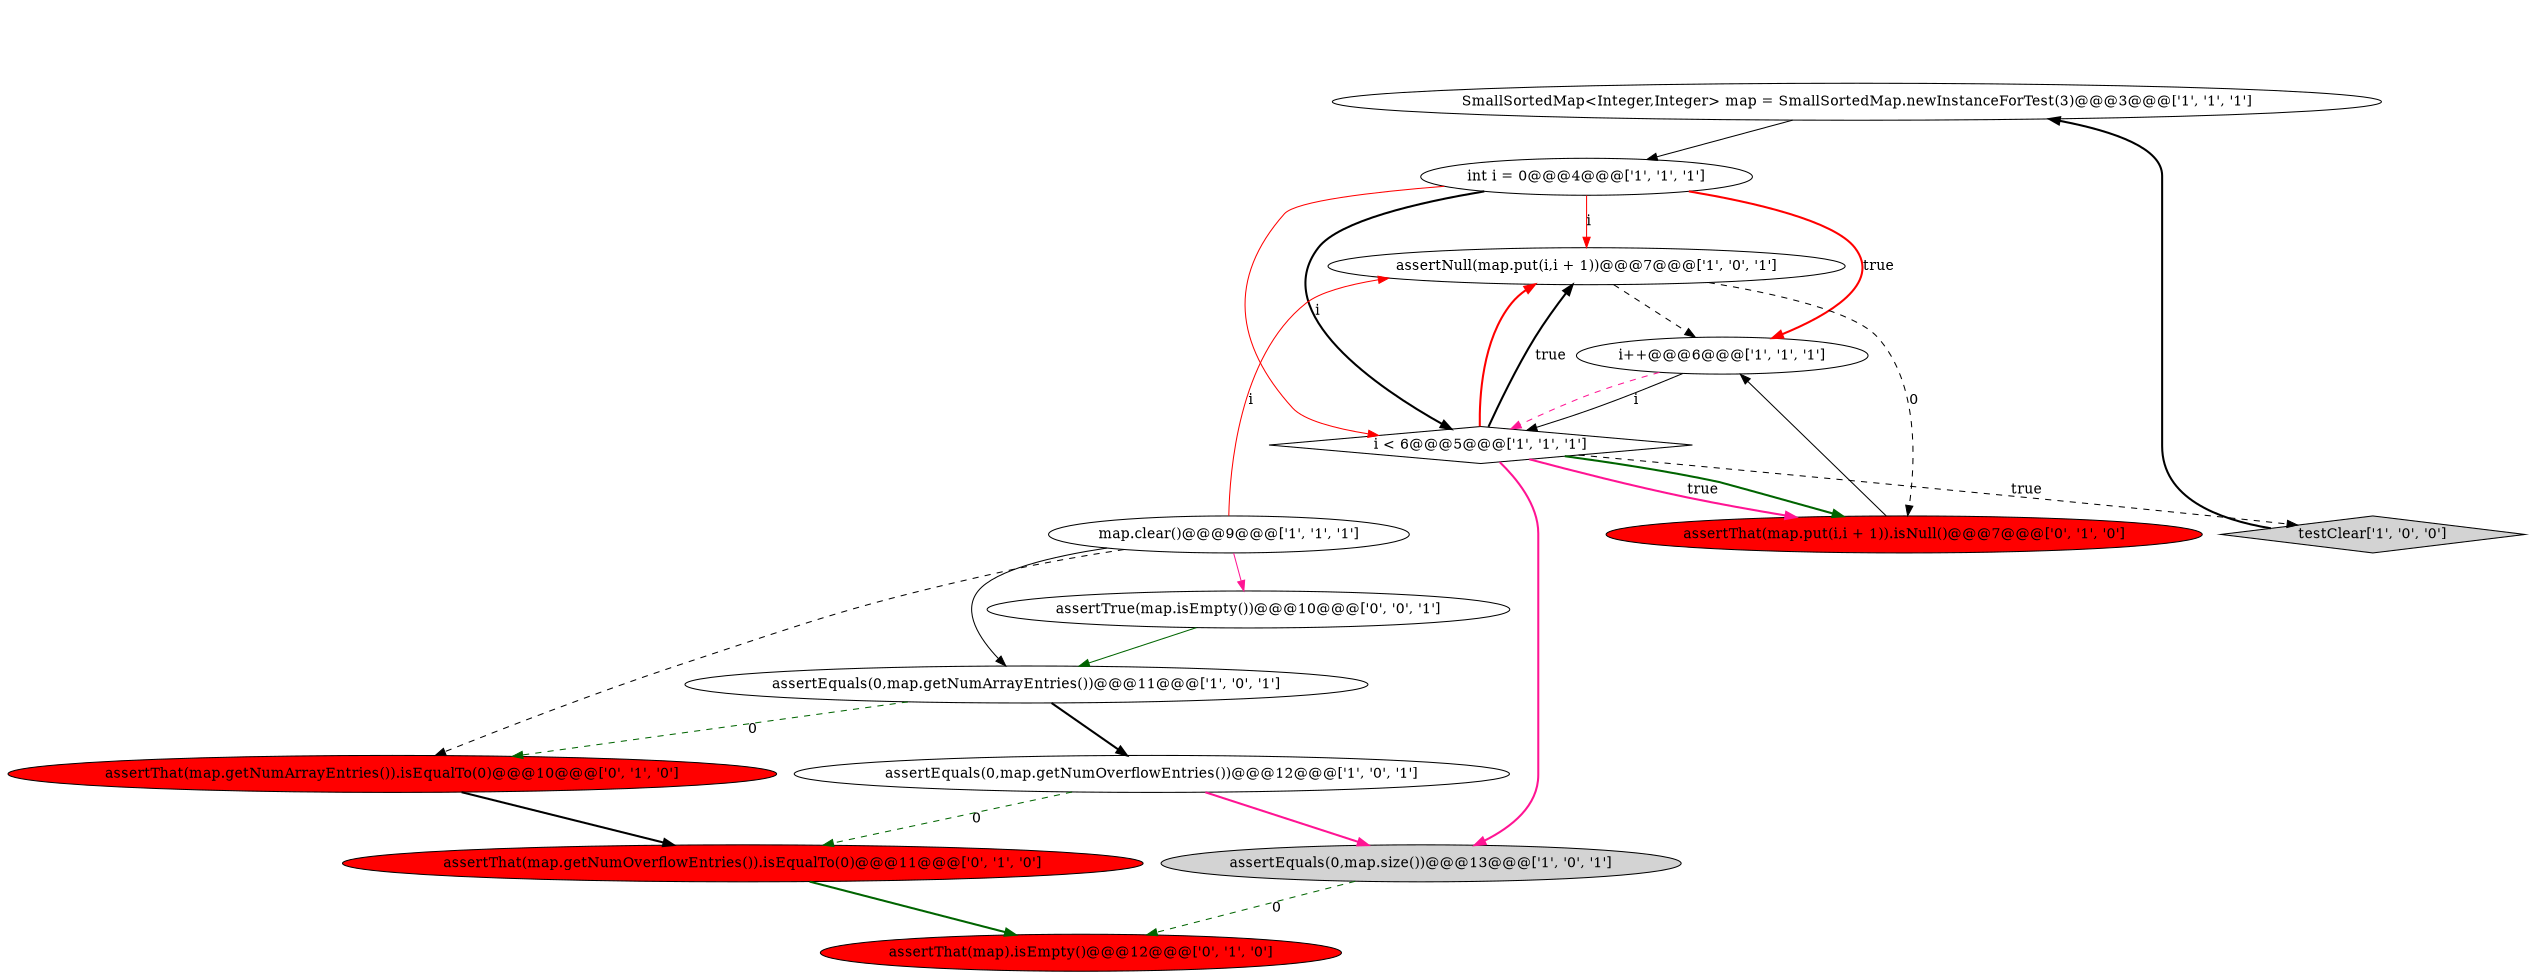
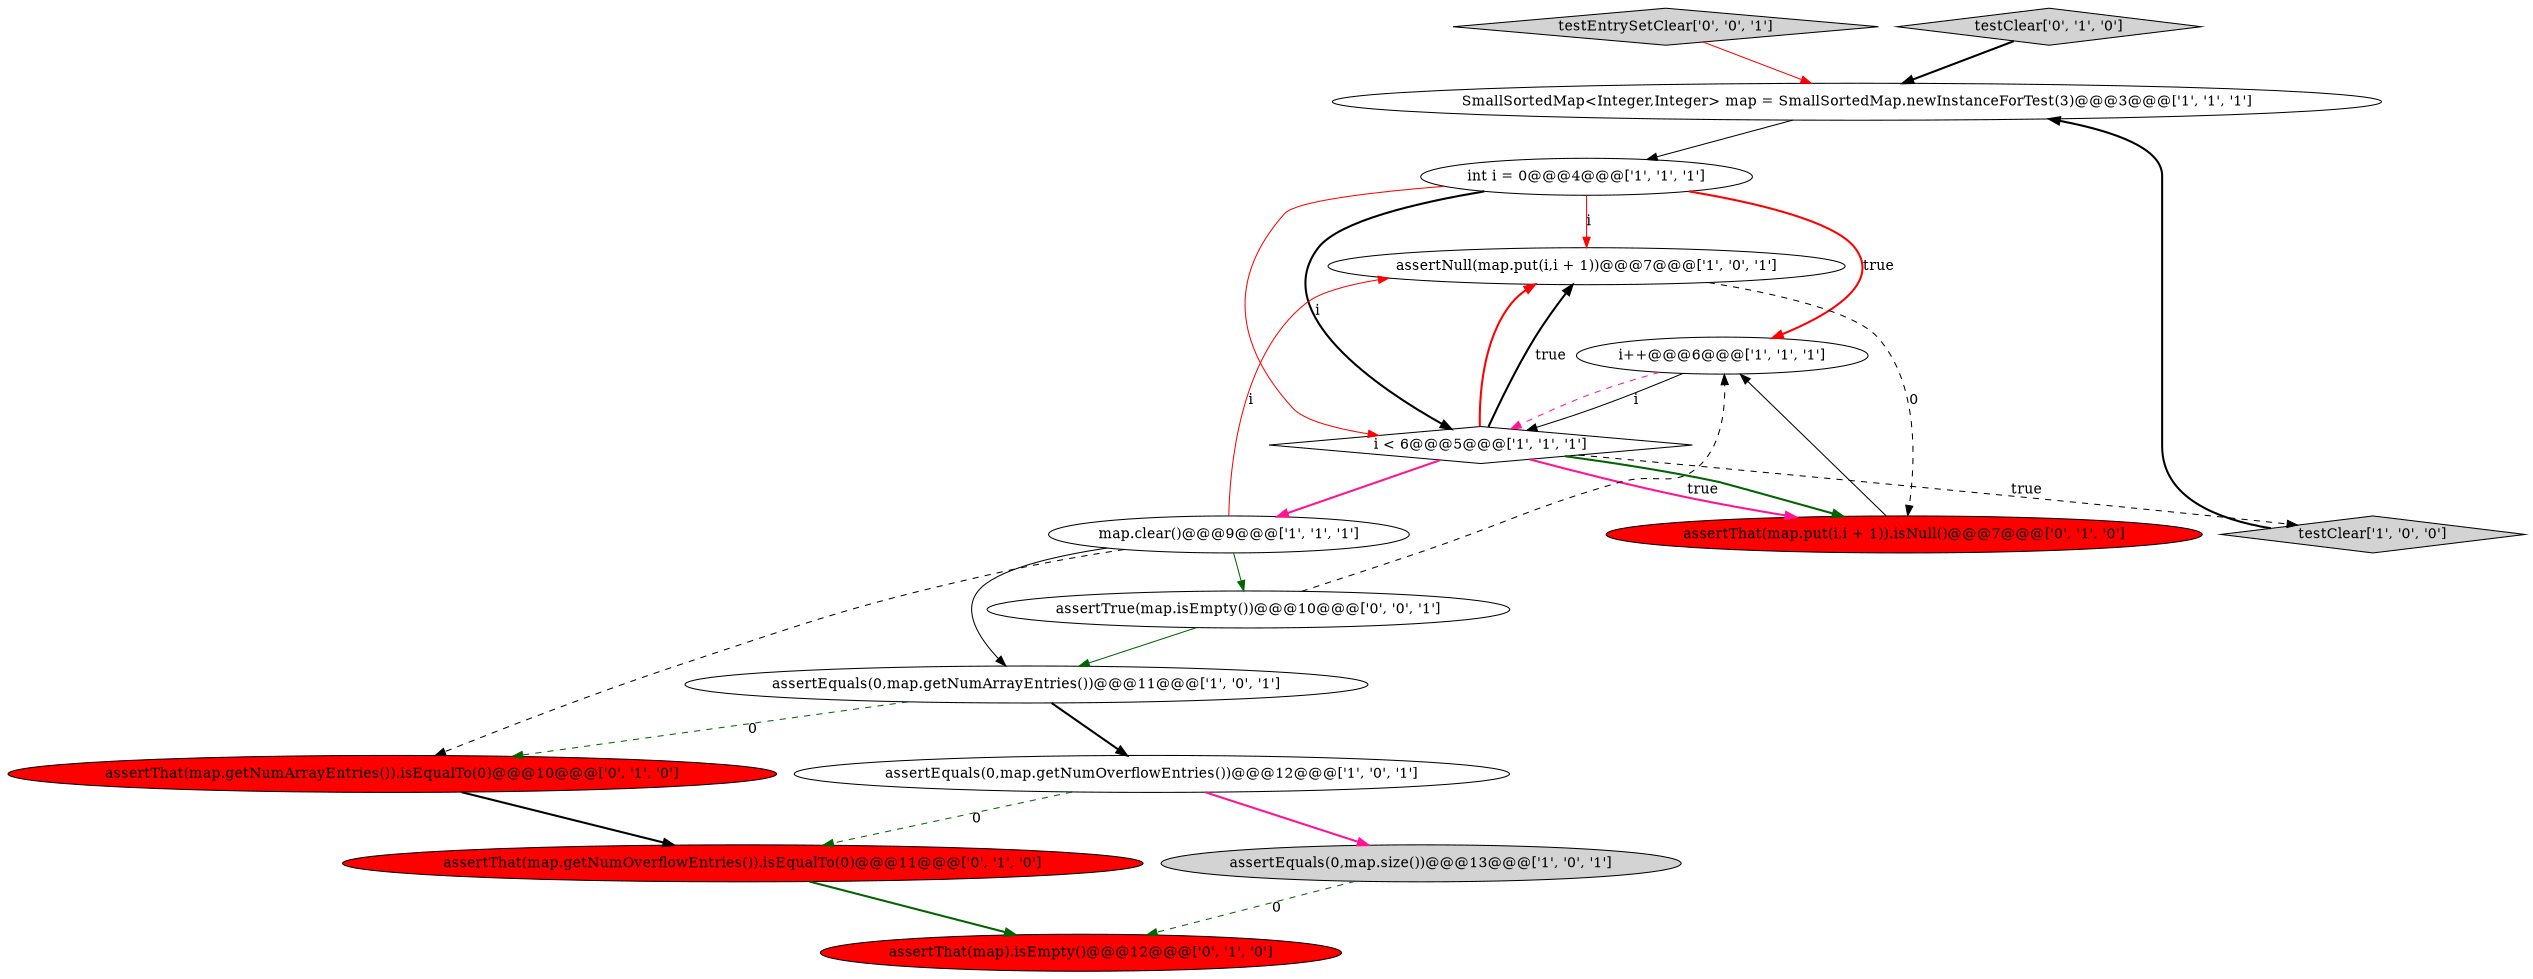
none -> (1666, 27)
none -> (2049, 27)
(1650, 308) -> (1541, 508)
(1237, 567) -> (1237, 567)
(1538, 657) -> (1364, 487)
